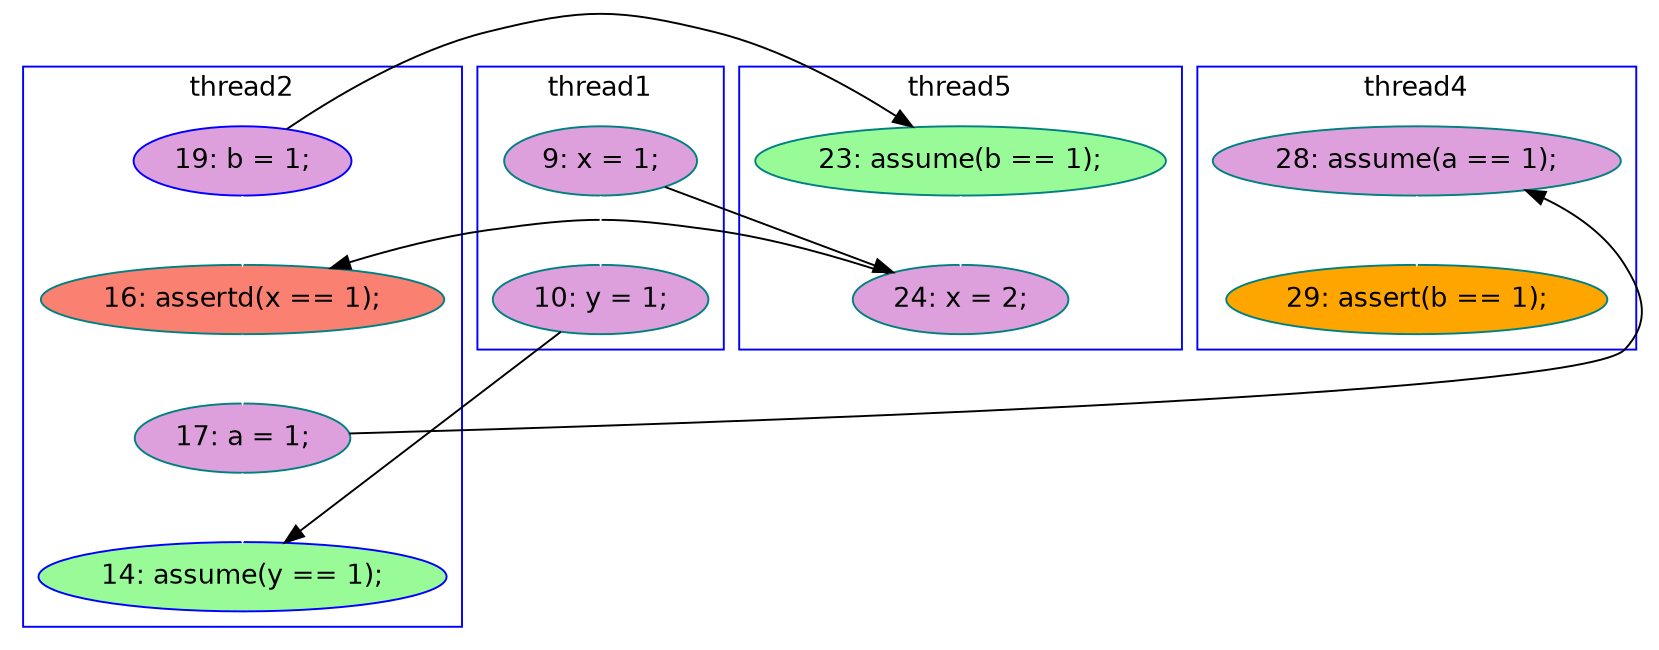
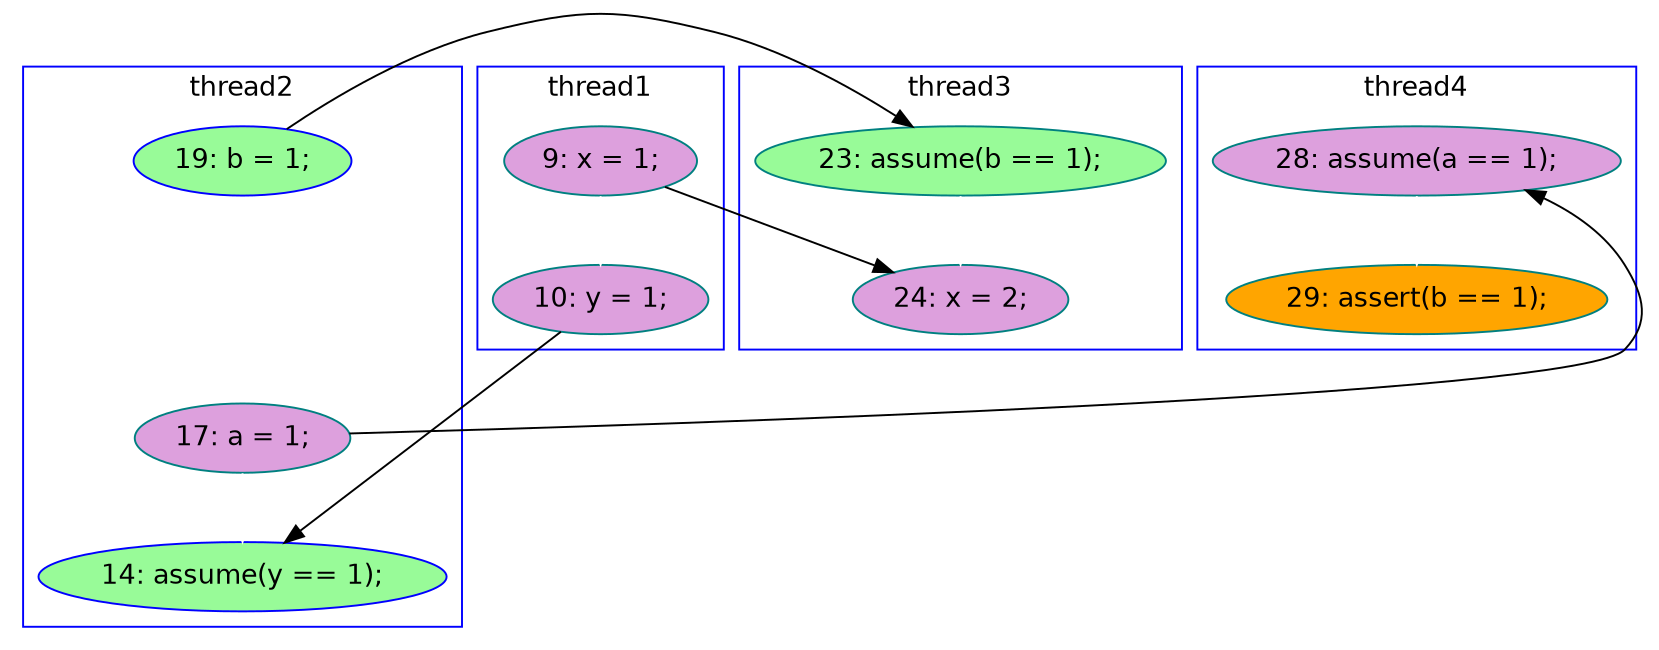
(961, 89) -> (961, 89)
(243, 161) -> (243, 161)
(243, 300) -> none
